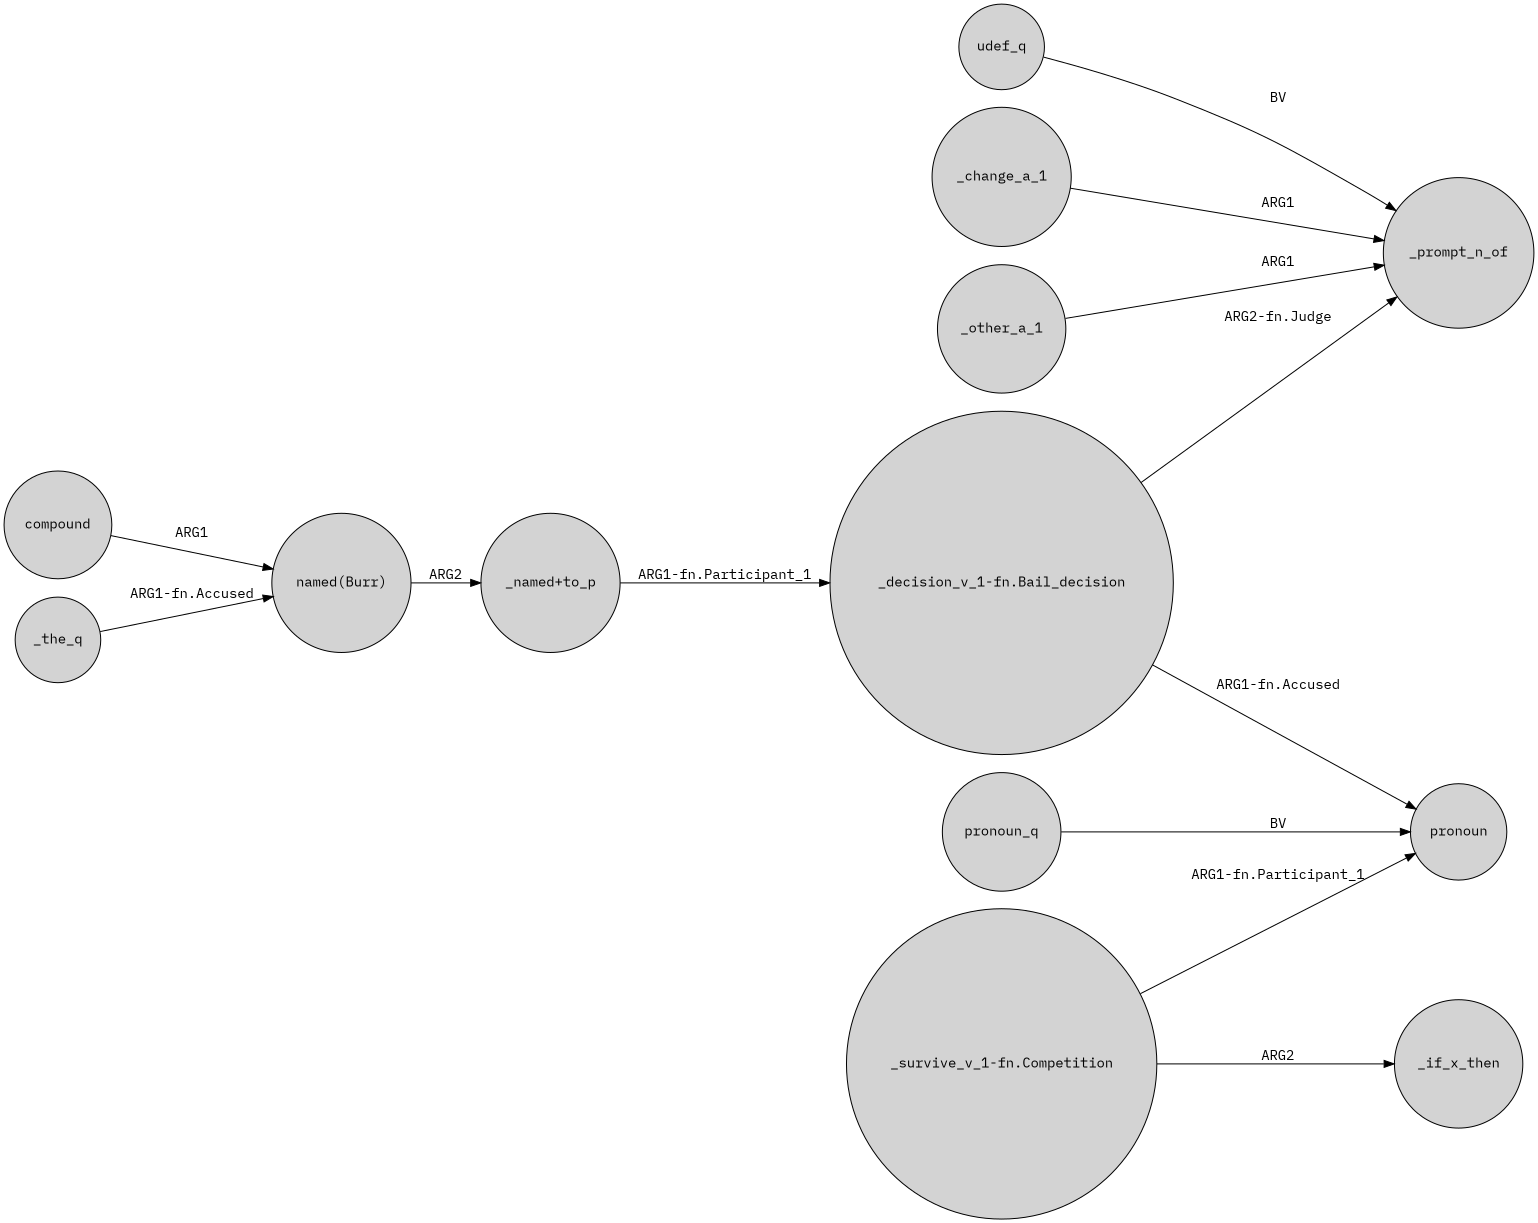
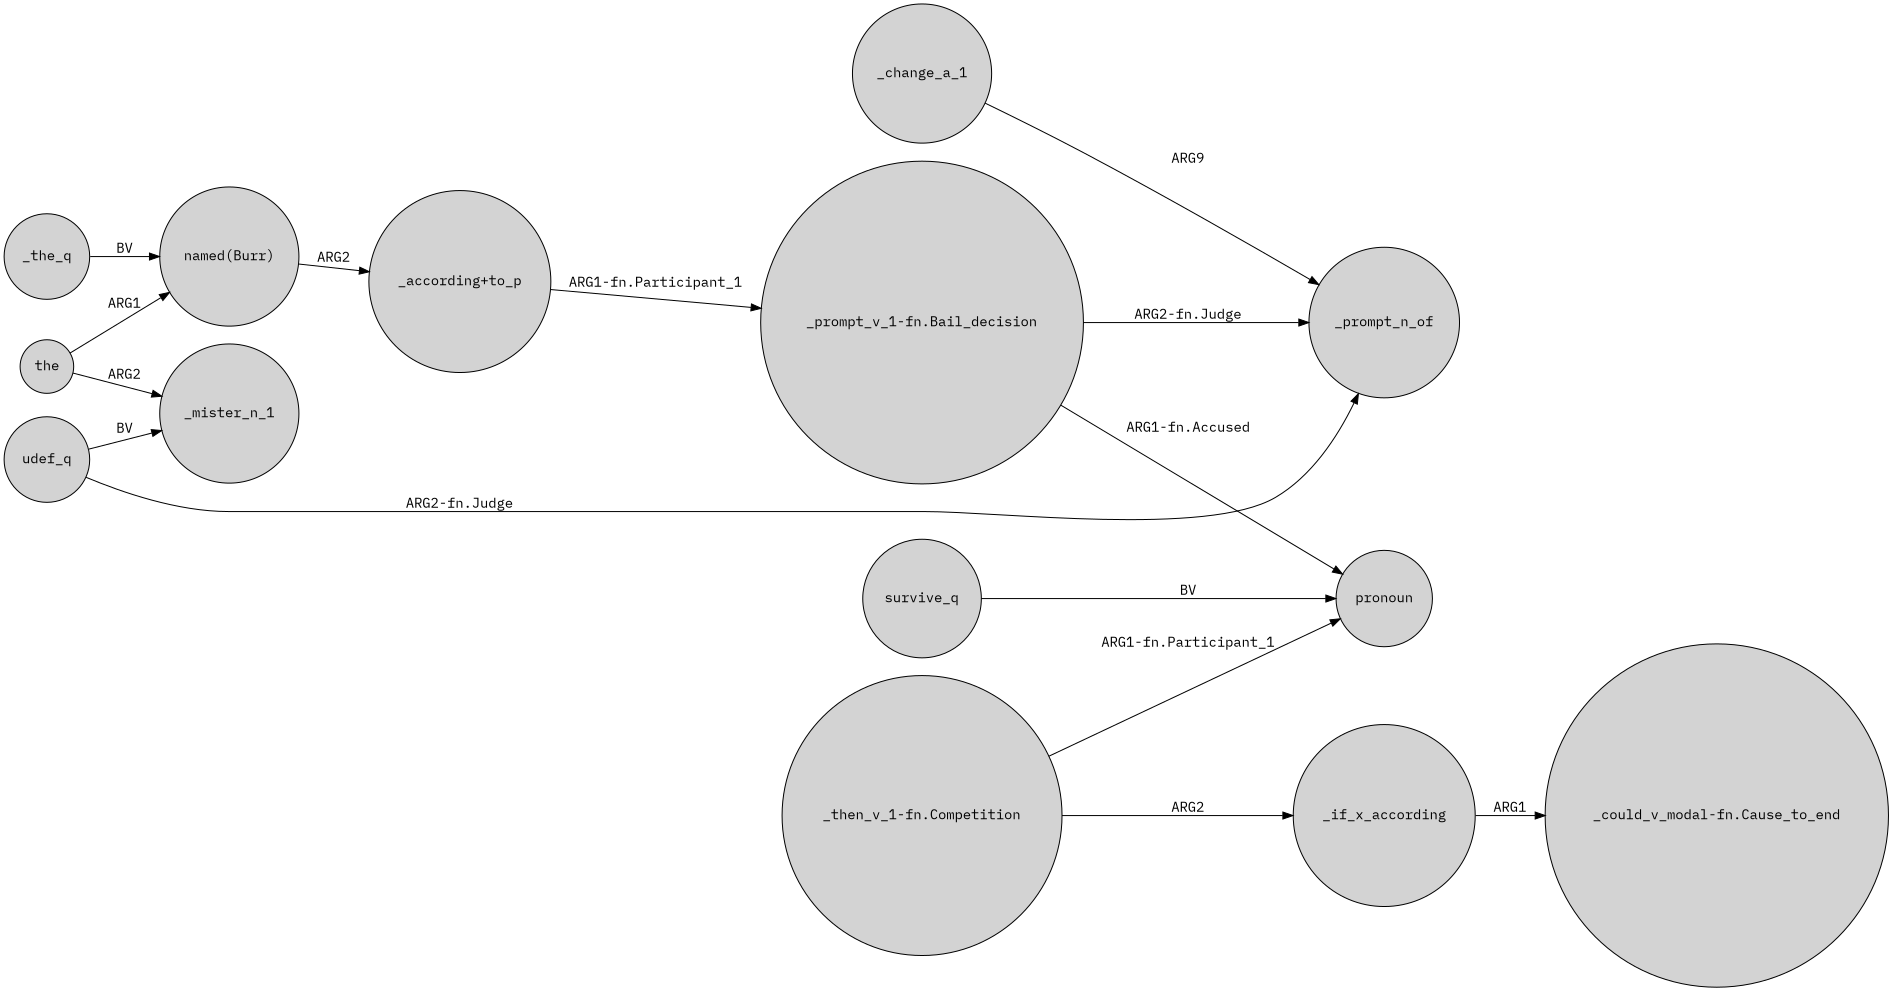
(1278, 98) -> (460, 504)
(1278, 203) -> (1188, 159)
(1002, 329) -> none
none -> (229, 414)
(58, 525) -> (47, 367)
(551, 583) -> (460, 282)
(1002, 583) -> (922, 323)
(192, 594) -> (125, 249)
none -> (1717, 816)
(1002, 832) -> (922, 599)
(1002, 1064) -> (922, 816)
(1459, 1064) -> (1384, 816)
